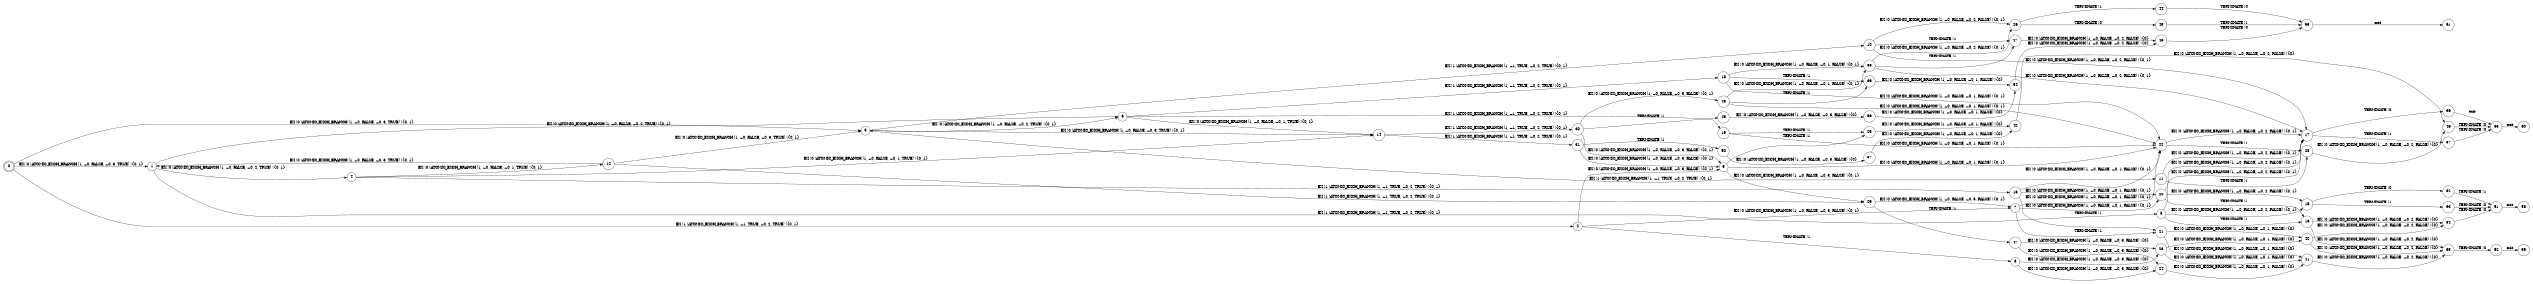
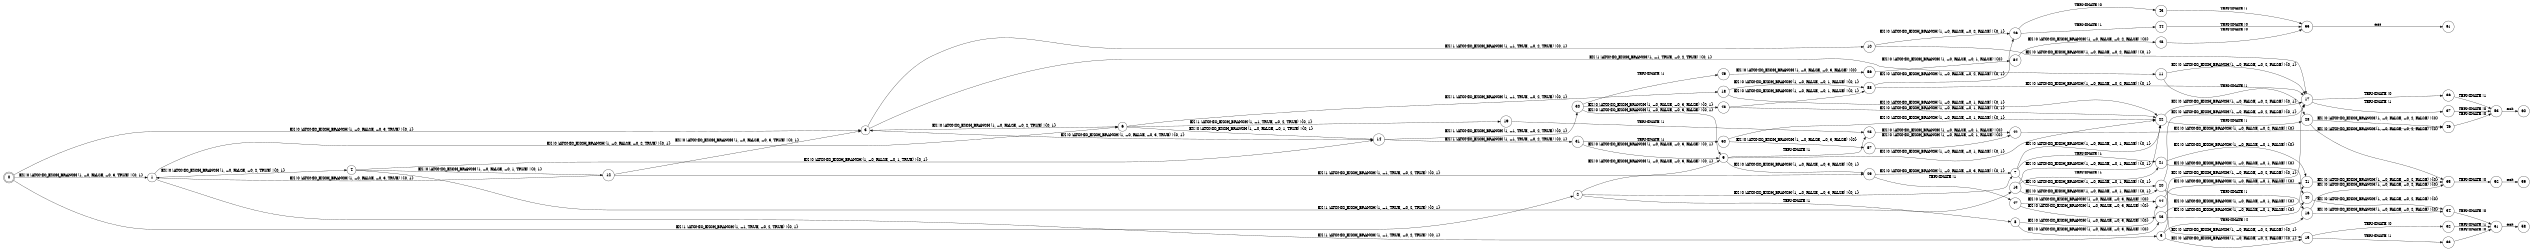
(2015, 41) -> none
(1869, 81) -> none
(2472, 112) -> (2472, 96)
(1941, 147) -> (1940, 121)
(2234, 220) -> (2234, 220)
(2374, 255) -> (2373, 157)
